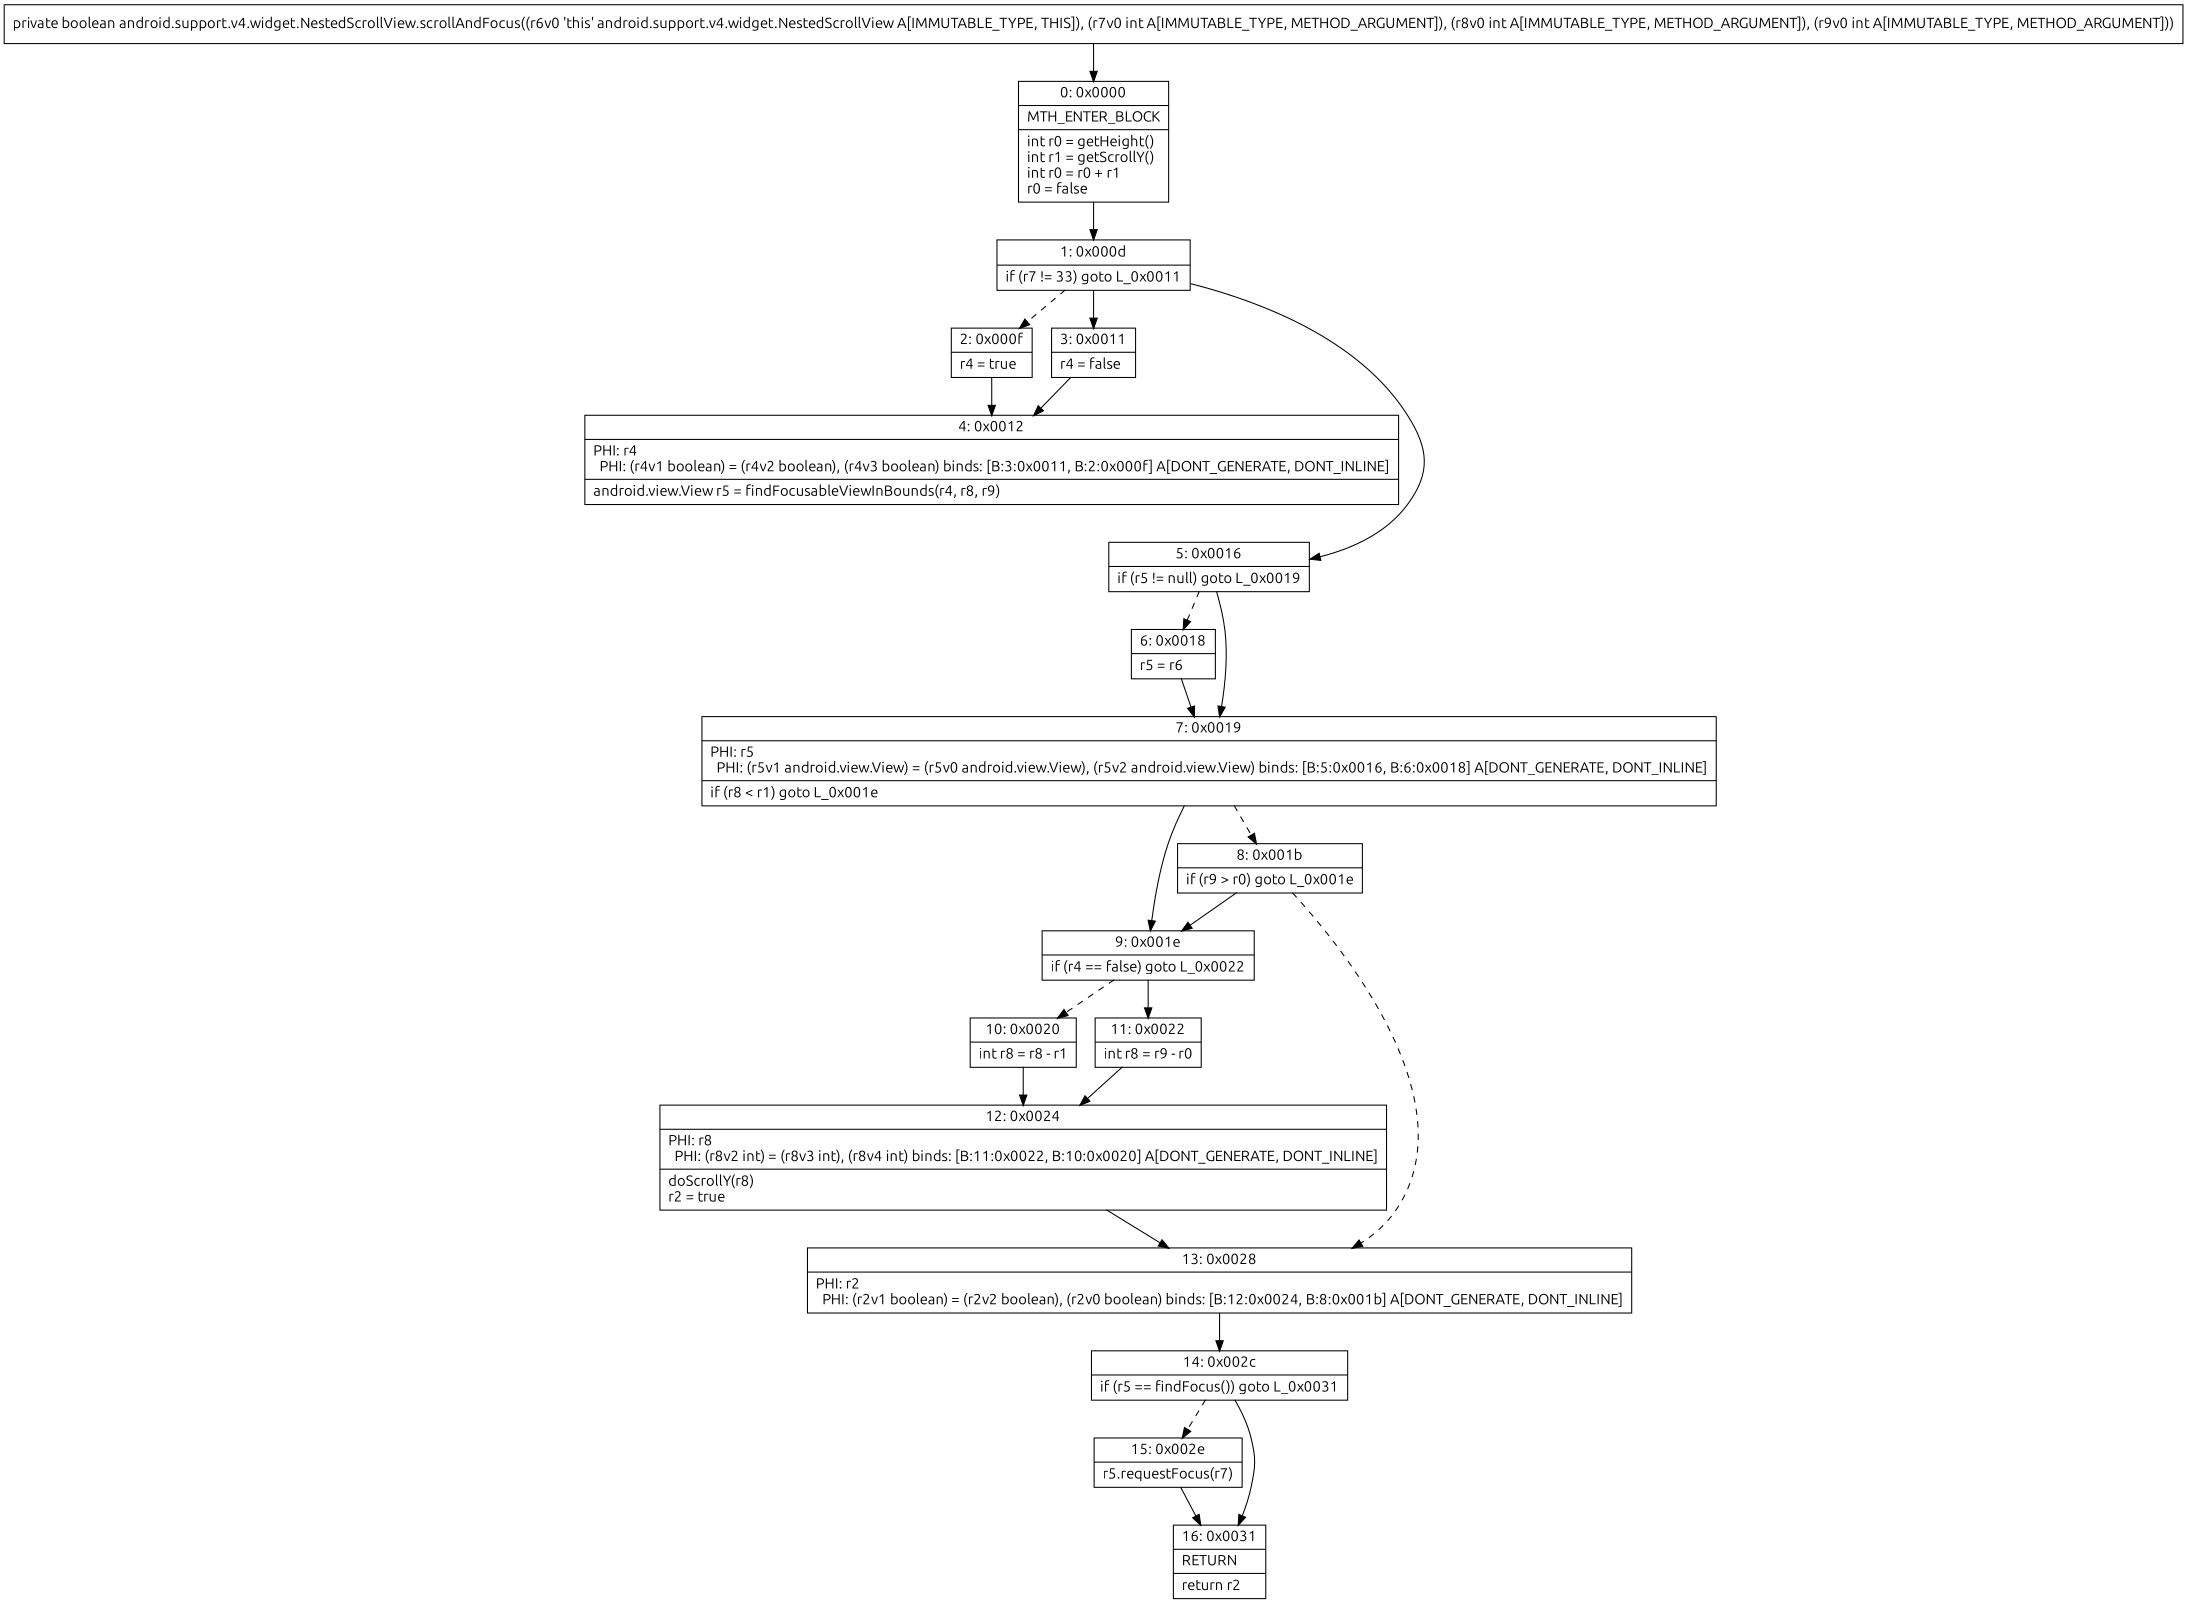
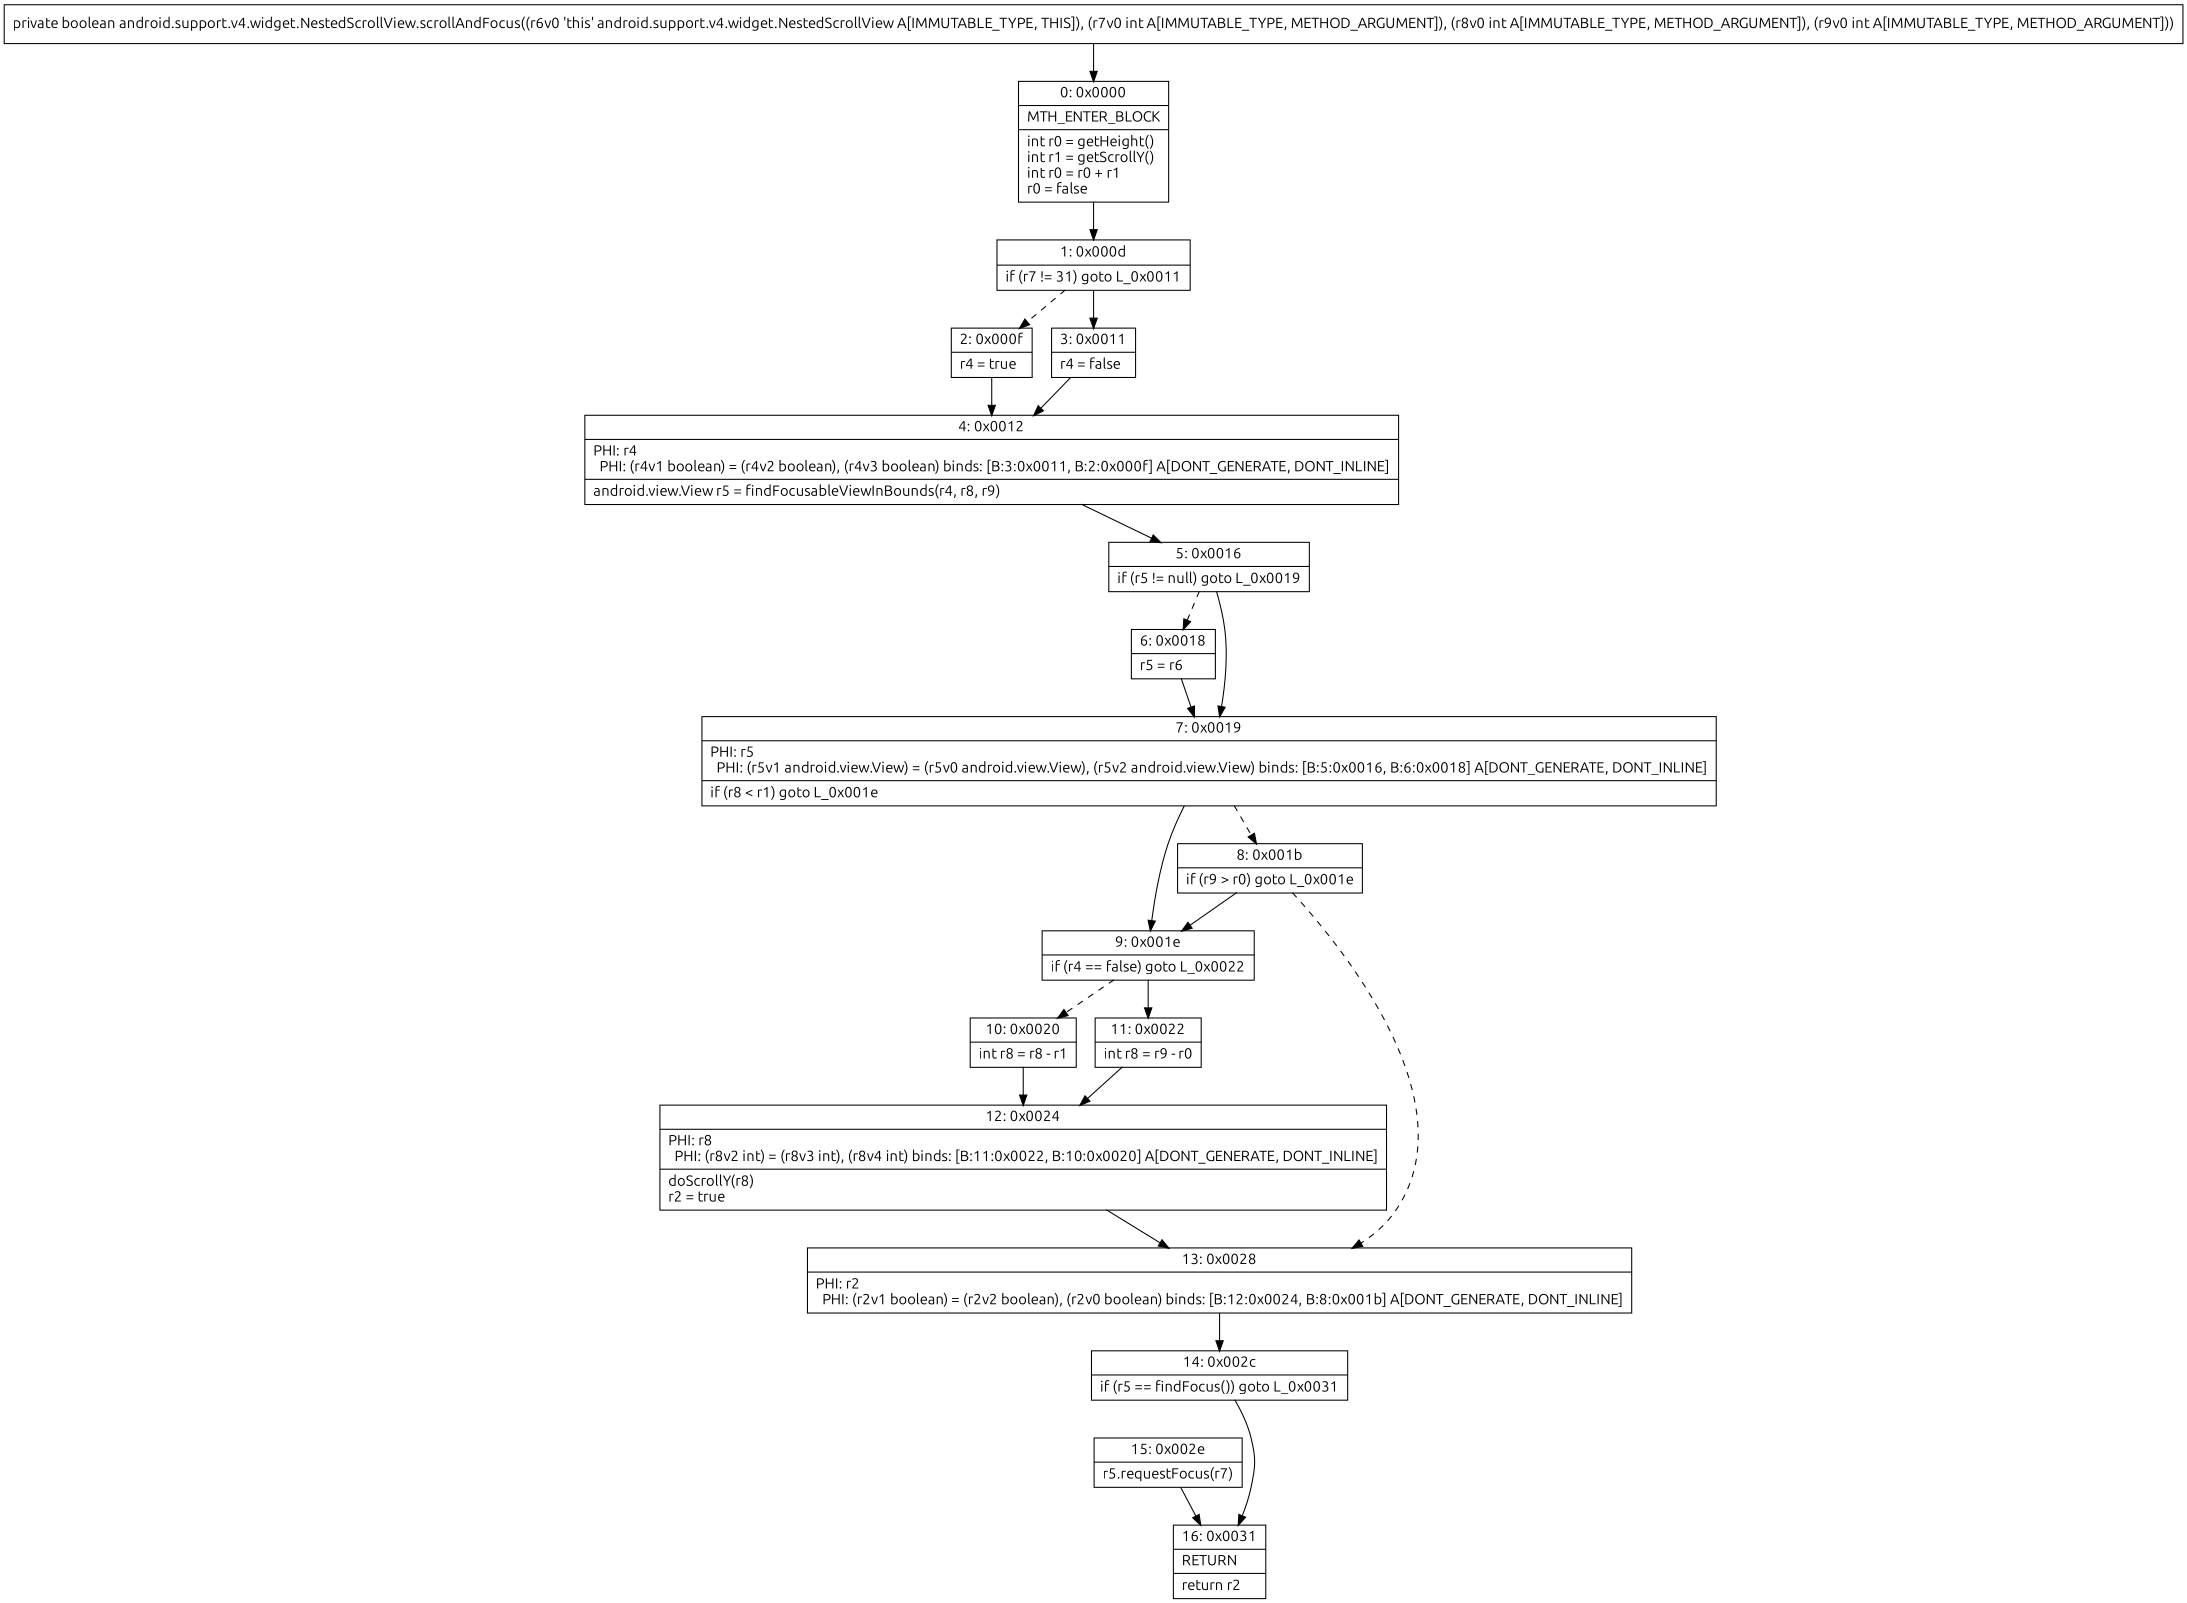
(1094, 277) -> (1094, 277)
(1390, 392) -> (1116, 521)
(1197, 1415) -> none
